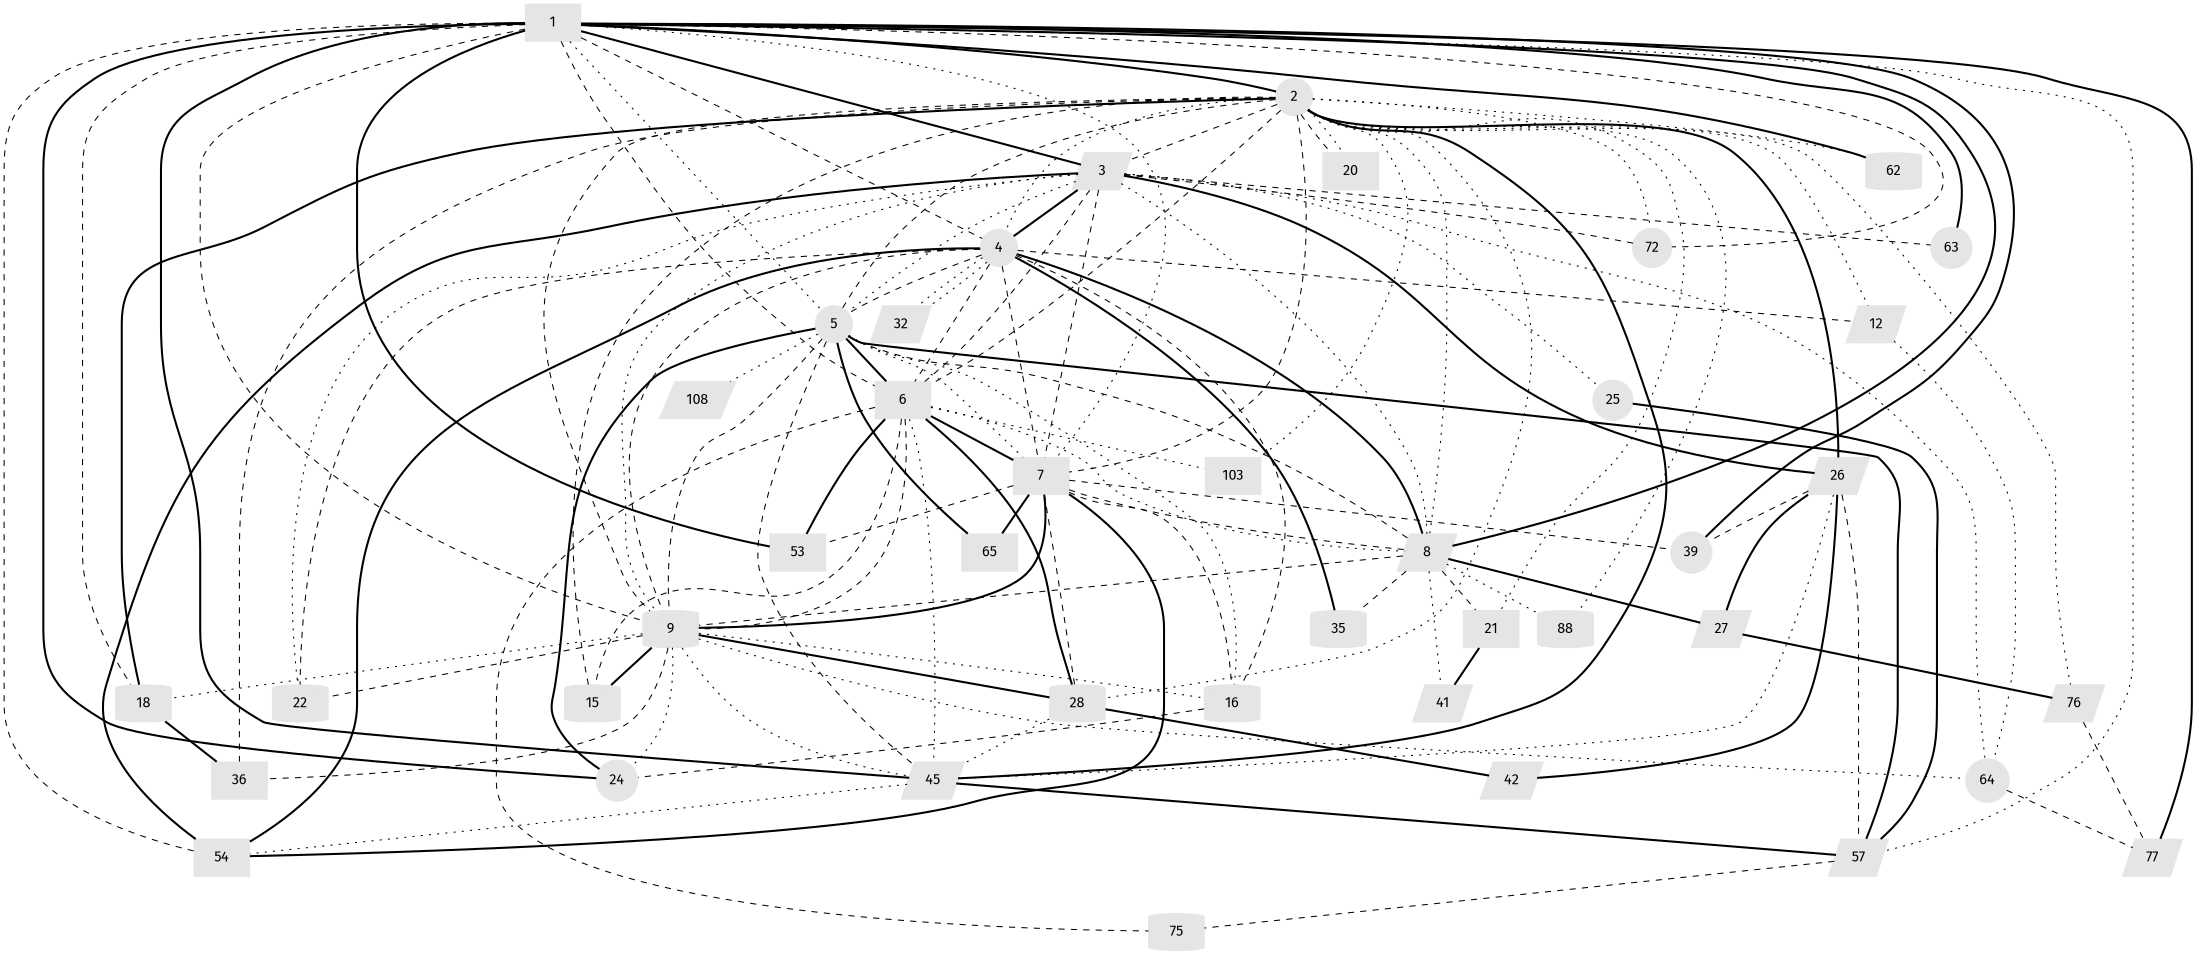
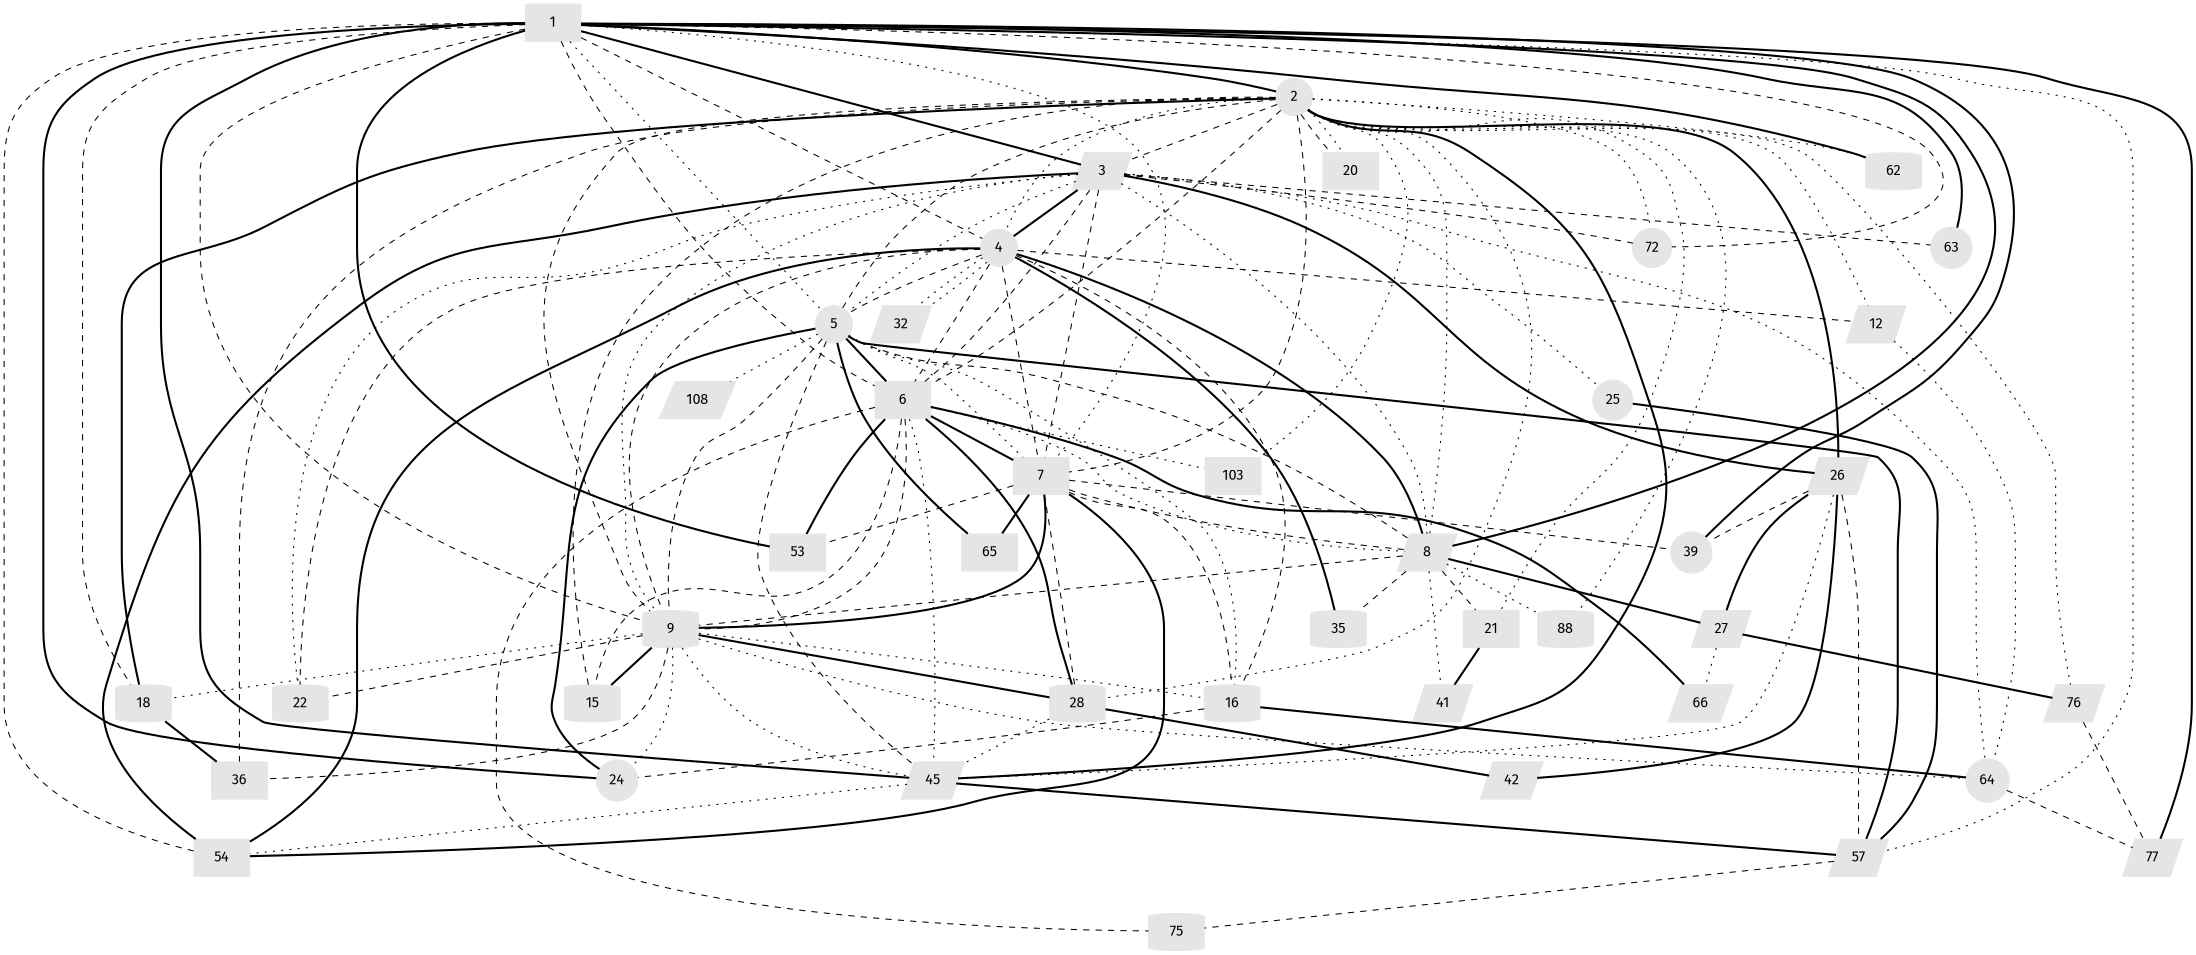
none -> (1701, 703)
none -> (1648, 746)
